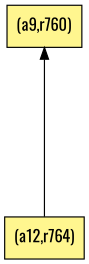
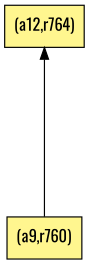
(44, 138) -> (44, 138)
